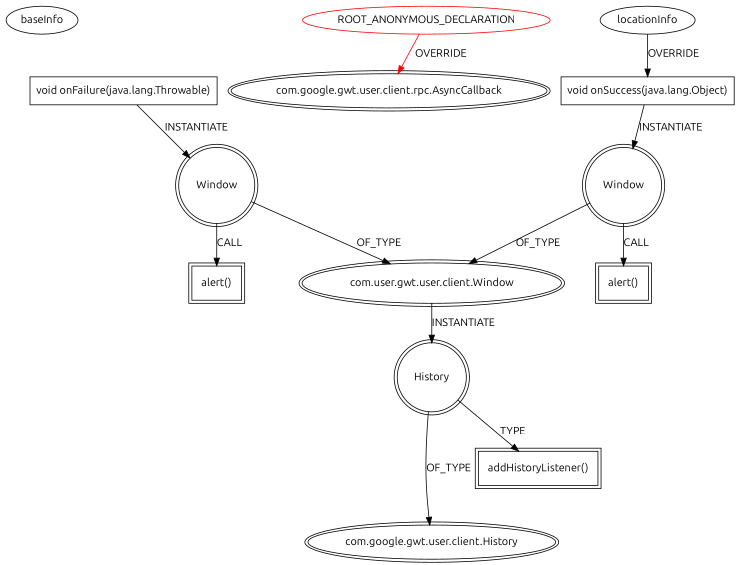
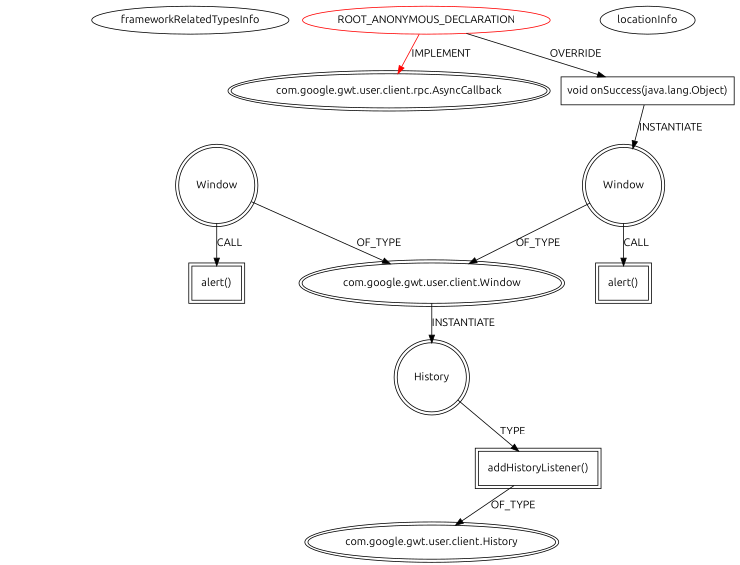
(42, 20) -> none
none -> (190, 20)
(648, 51) -> (532, 54)
(441, 54) -> (441, 54)
(124, 91) -> none
(432, 283) -> (432, 283)
(426, 464) -> (488, 503)
